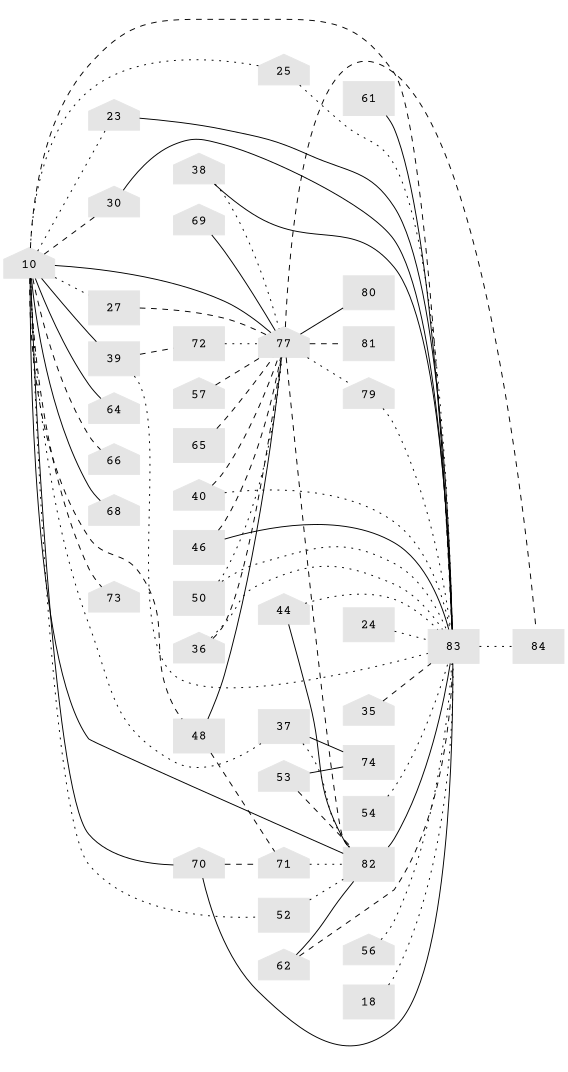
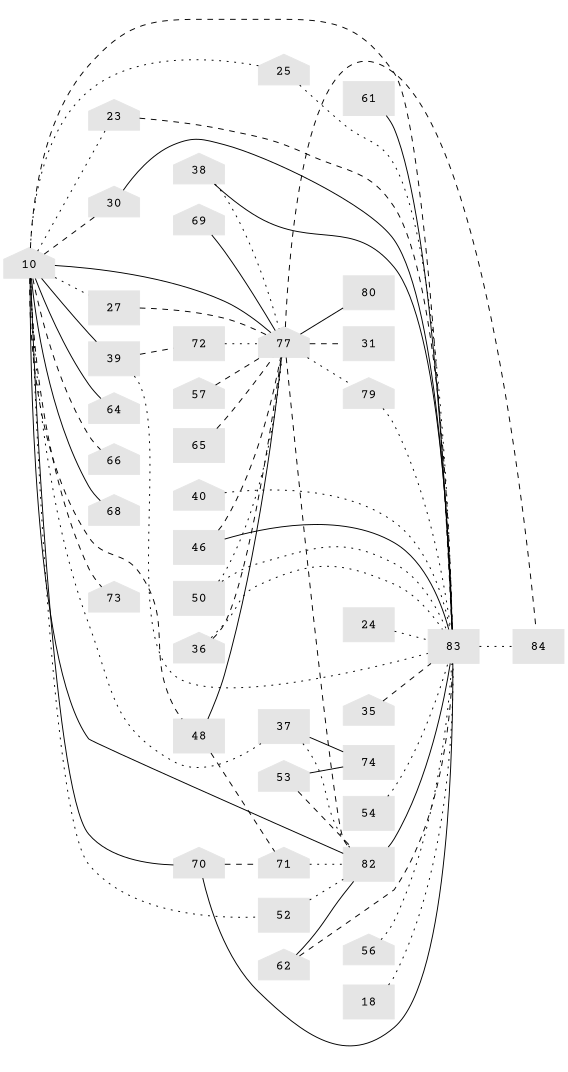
(419, 279) -> (419, 279)
(369, 344) -> (369, 344)
(251, 424) -> none
(284, 611) -> none
